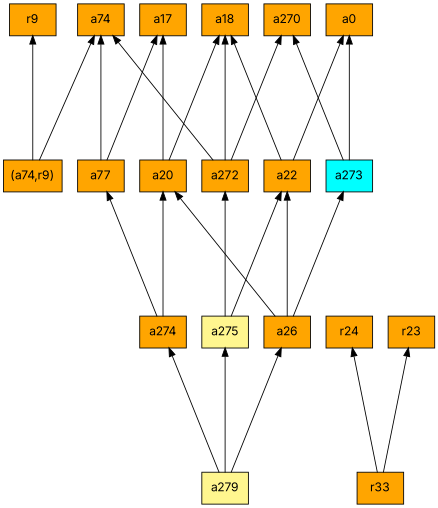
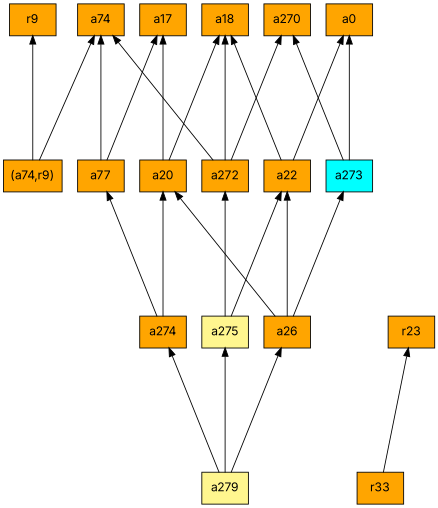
(349, 332) -> none
